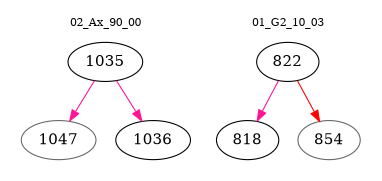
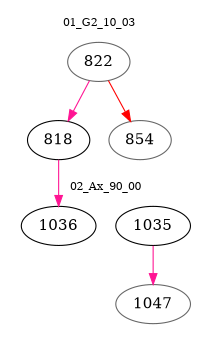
(288, 62) -> (99, 62)
(126, 96) -> (59, 184)
